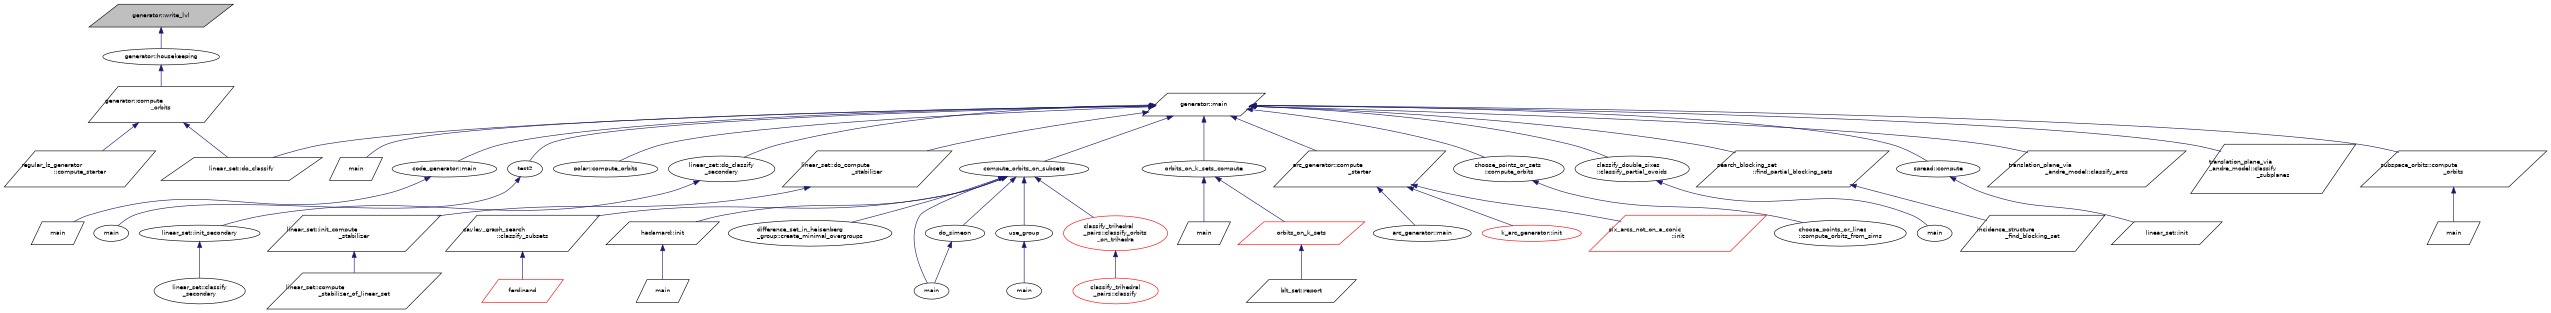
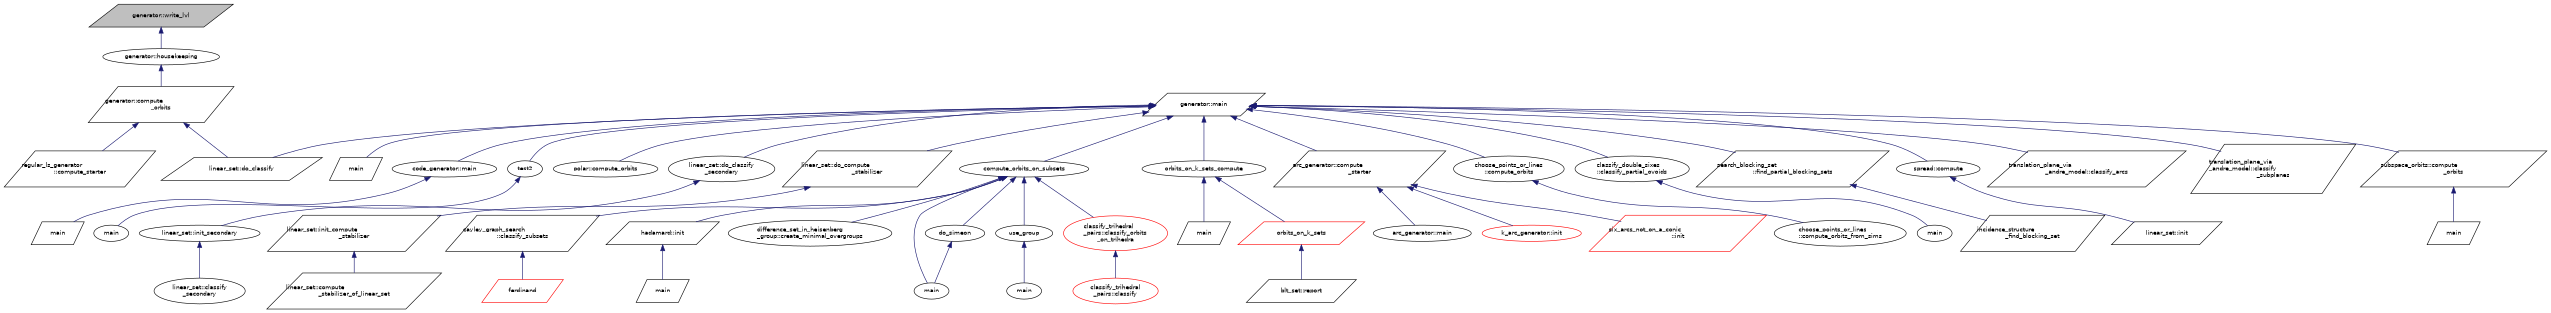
(1509, 169) -> (1509, 169)
